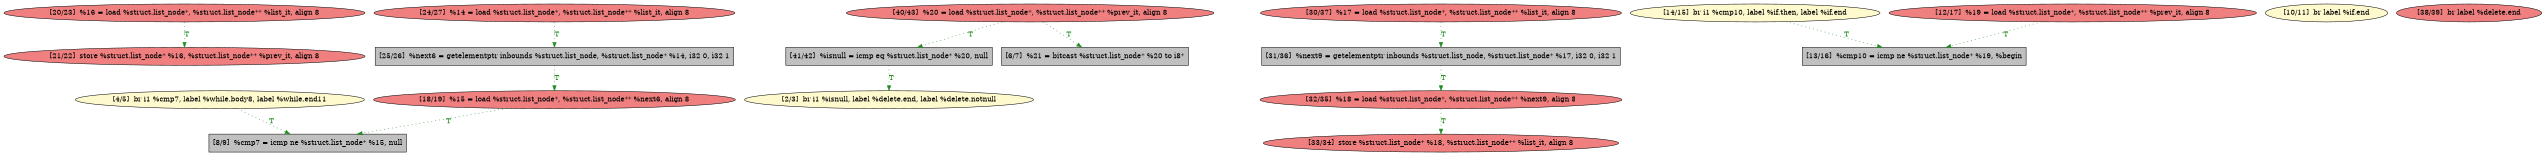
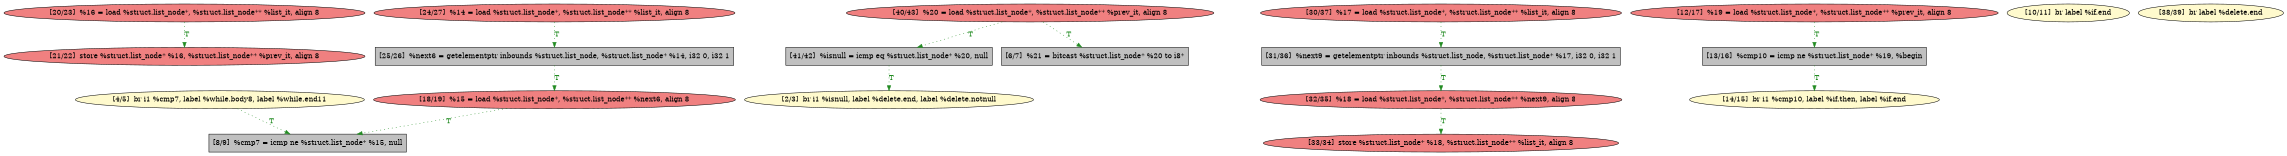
(2469, 13) -> (2211, 13)
(1832, 34) -> (1814, 76)
